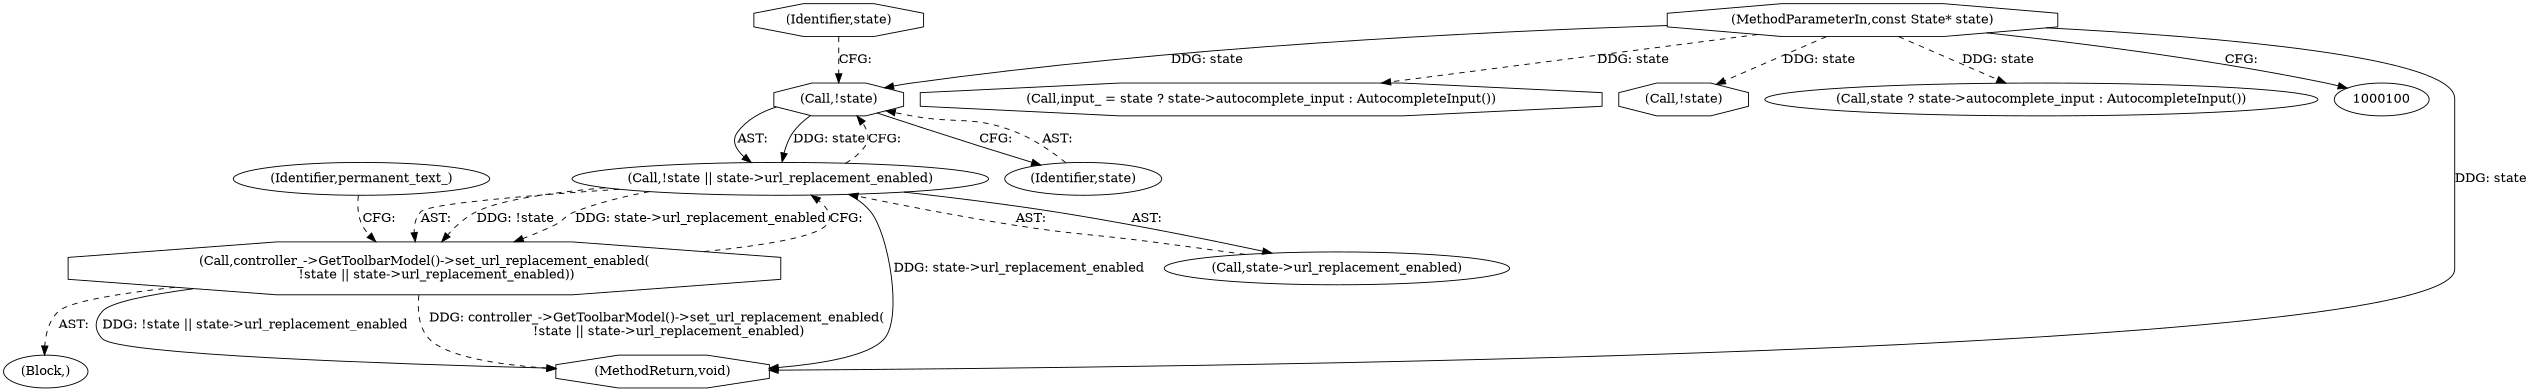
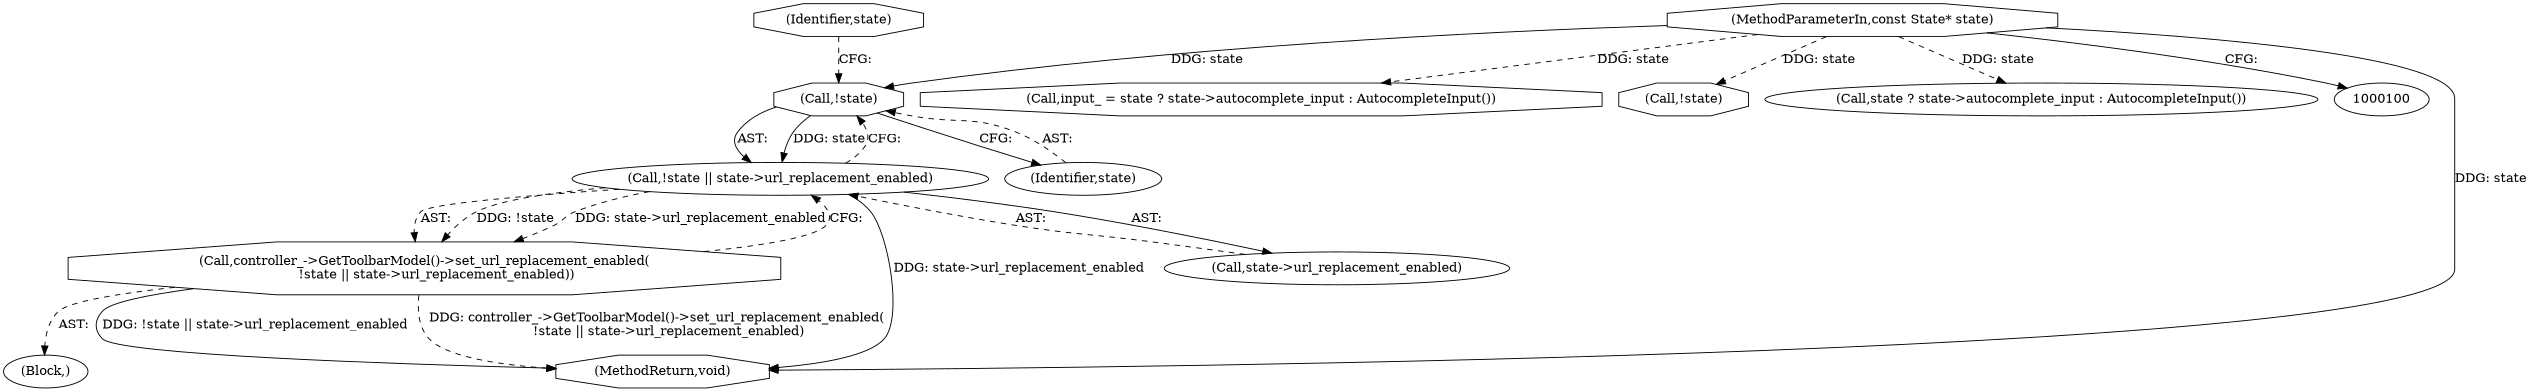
(361, 179) -> none
